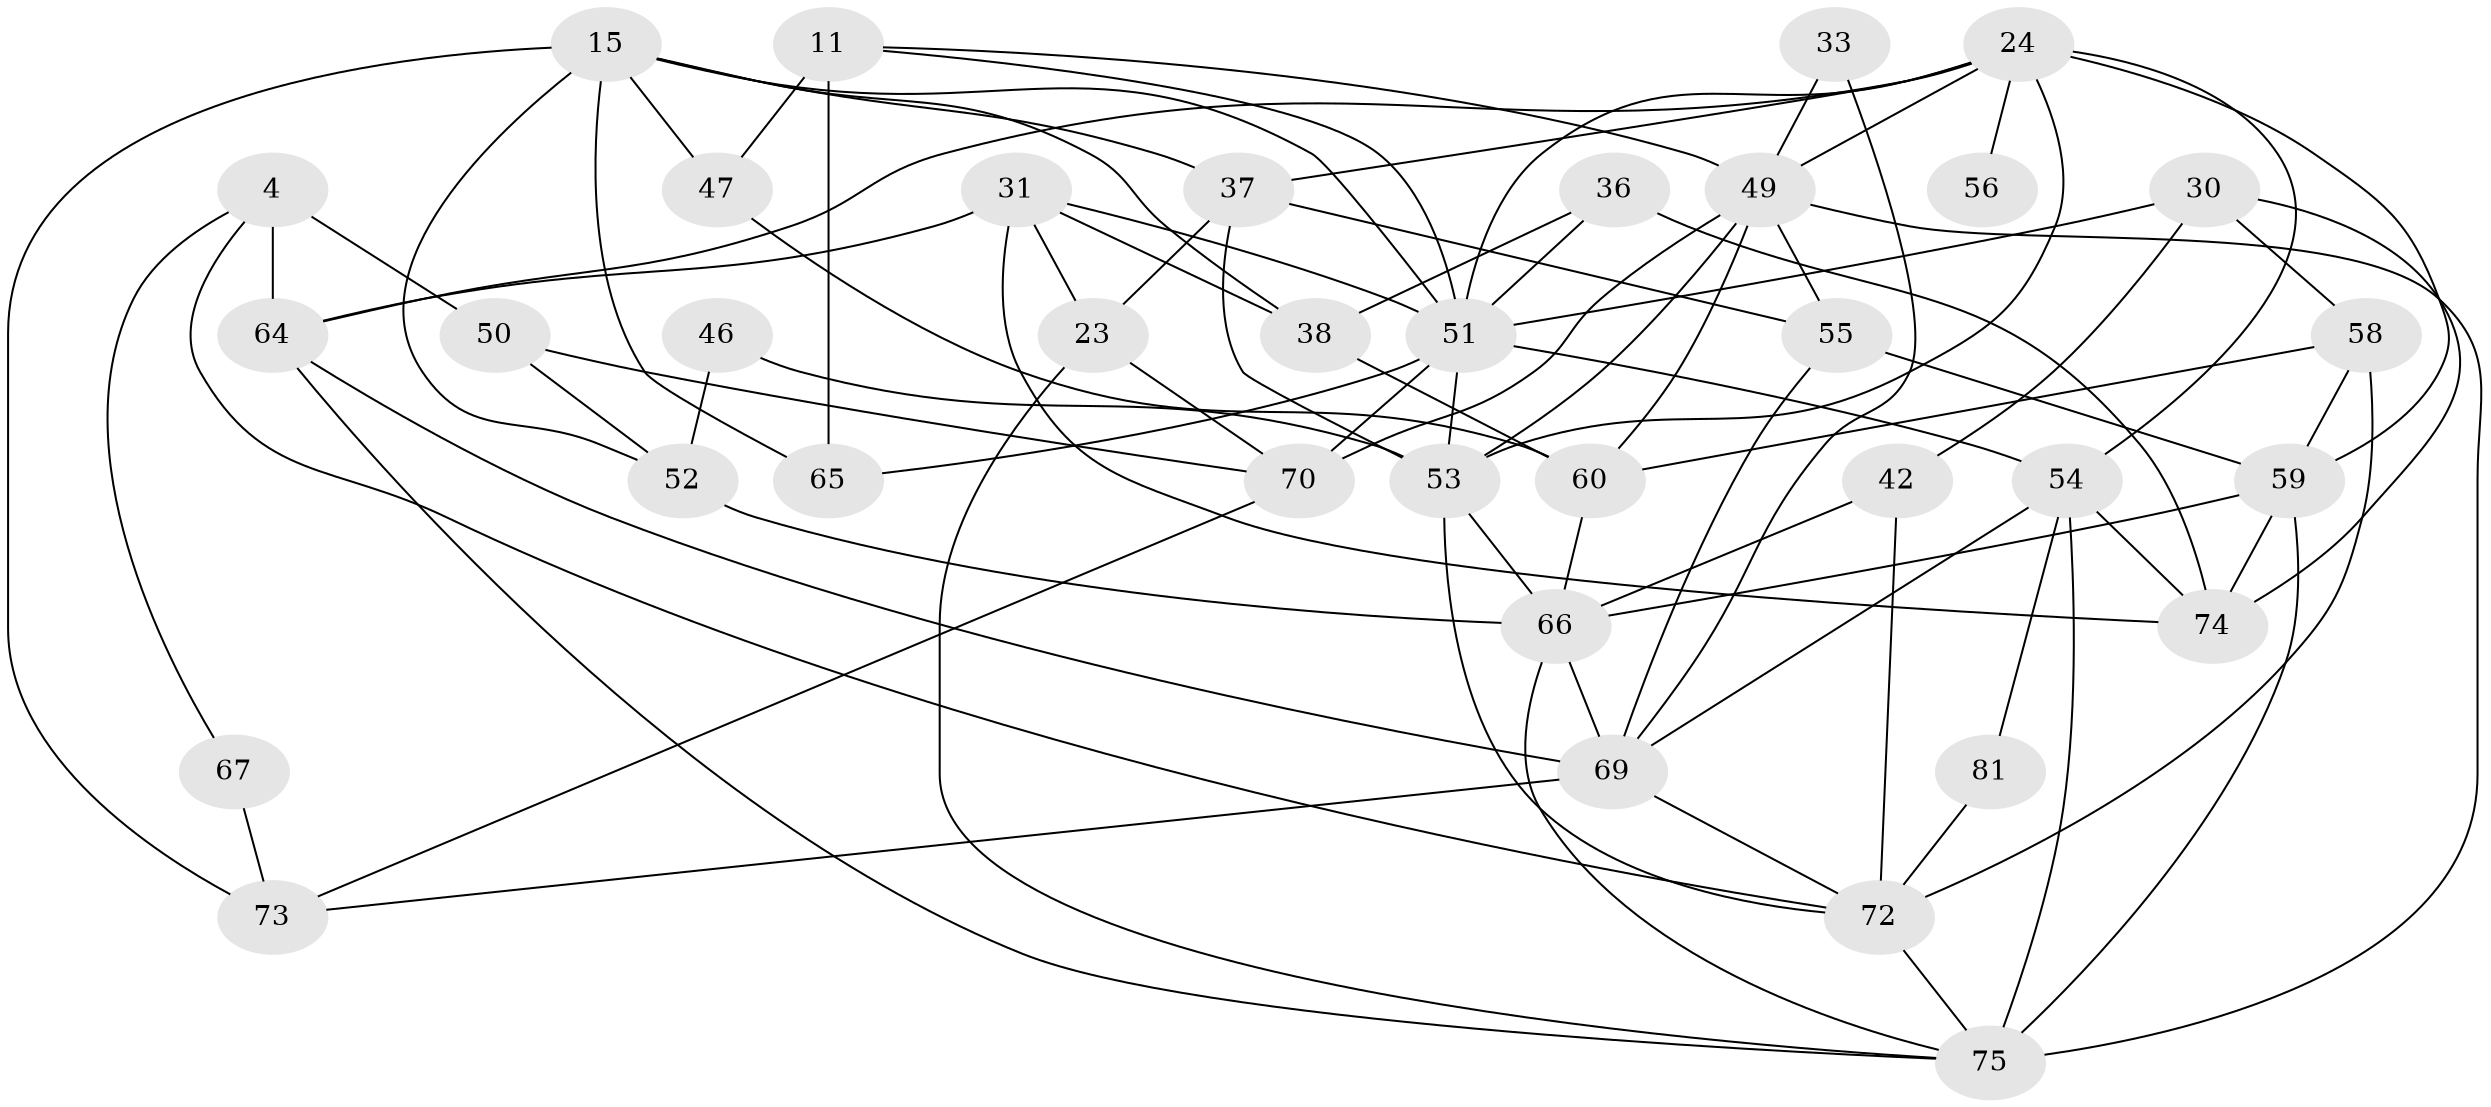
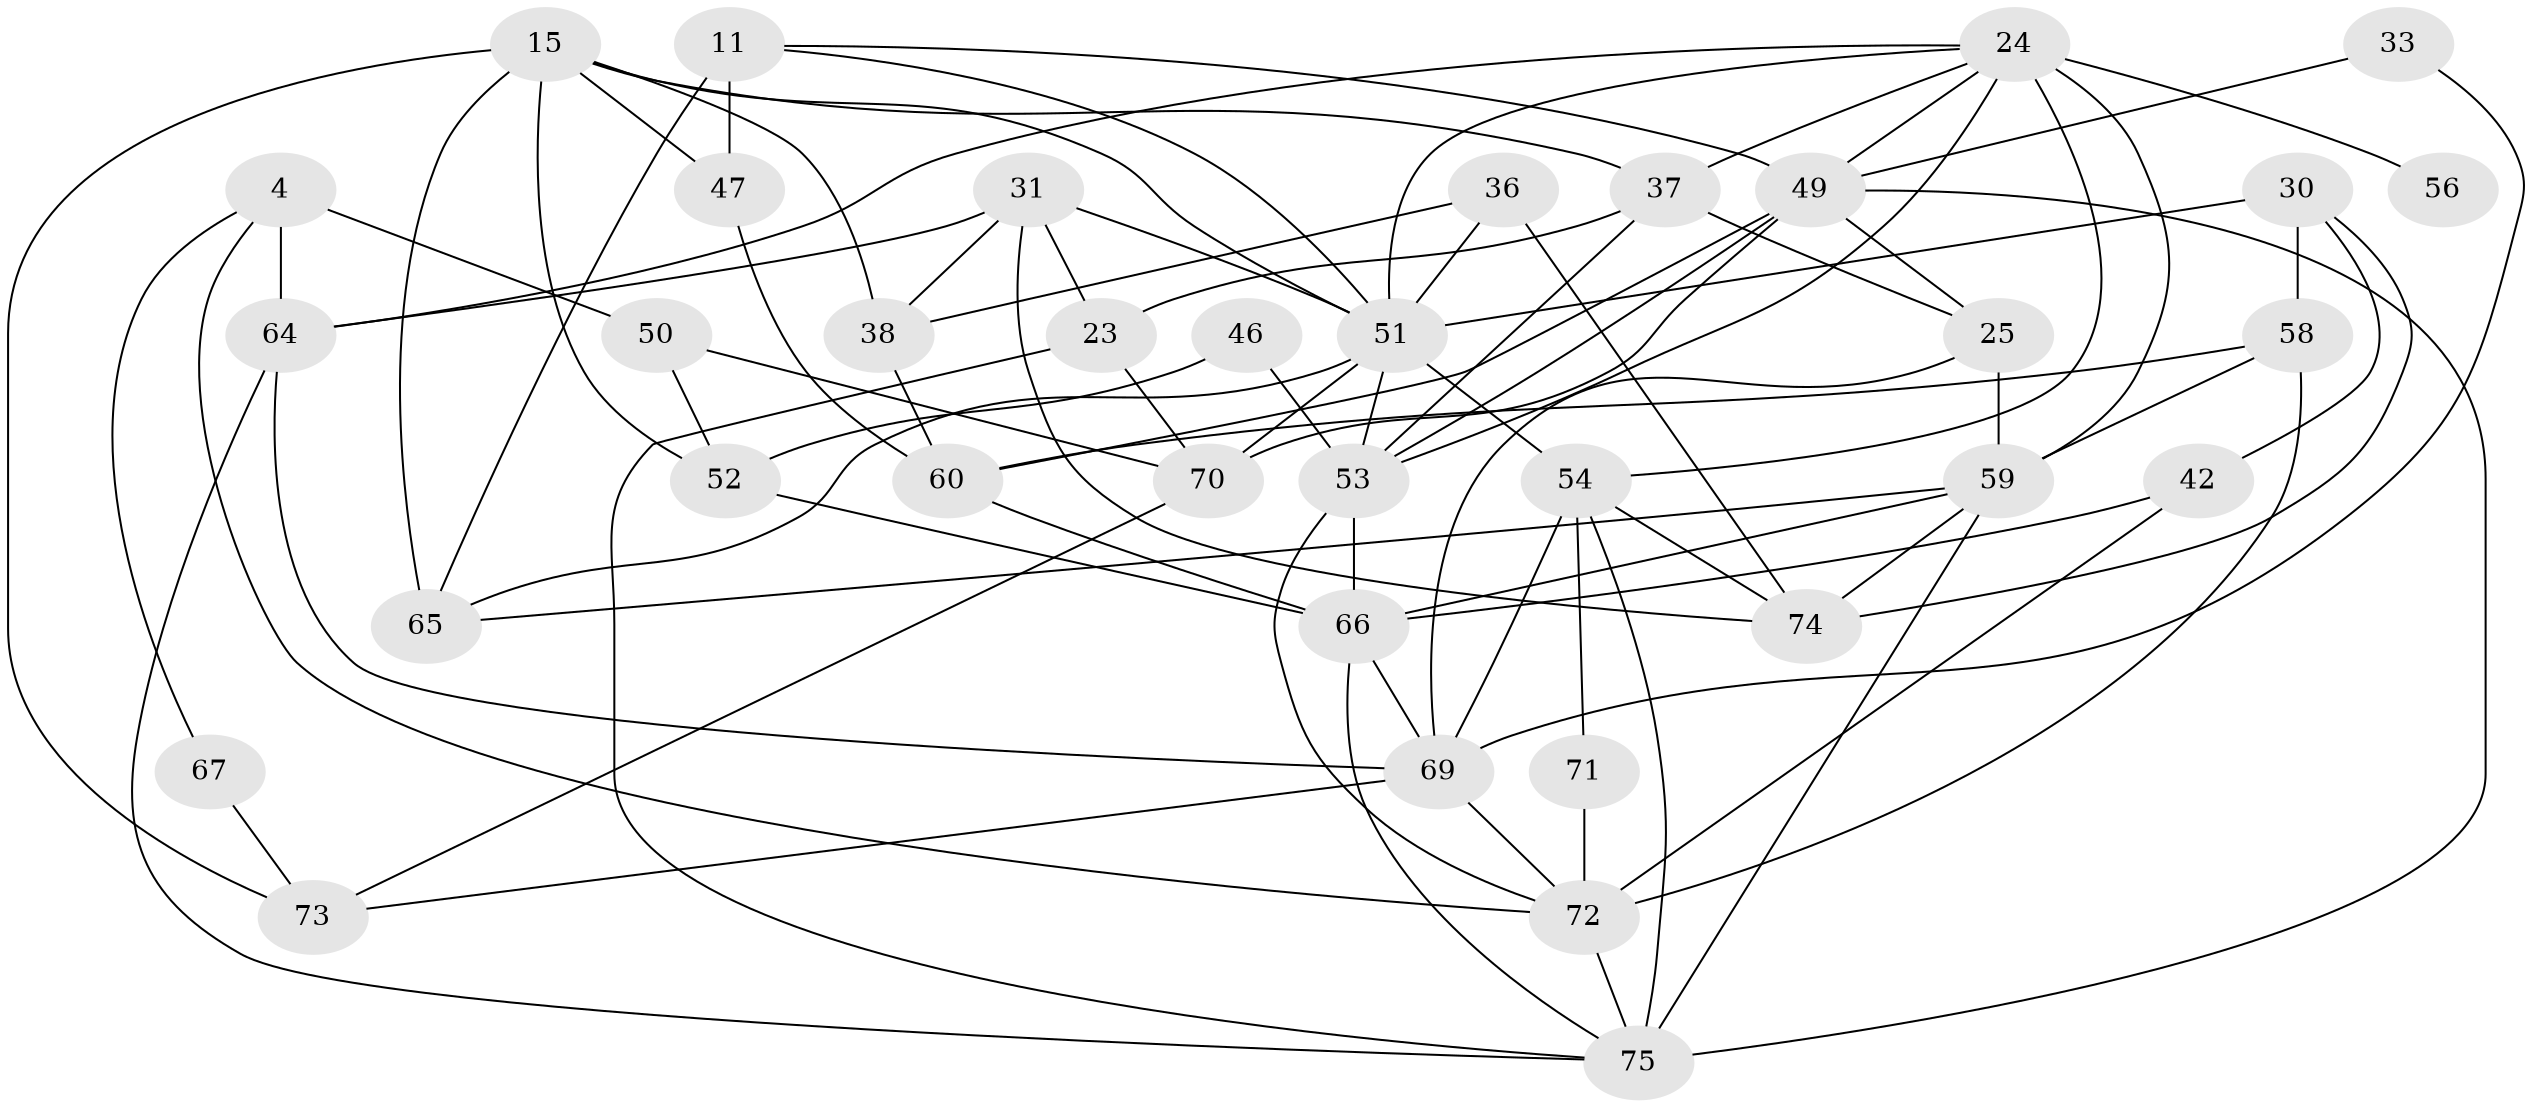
(1837, 335) -> (1999, 335)
none -> (1323, 547)
(1991, 772) -> (1584, 772)
